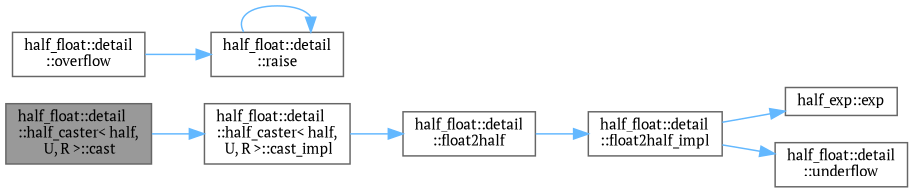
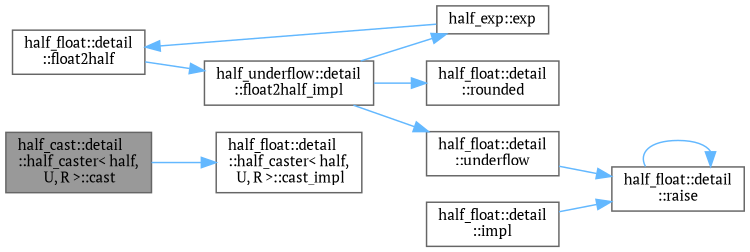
(79, 54) -> (493, 224)
none -> (493, 83)
(79, 134) -> (79, 163)
(369, 134) -> (298, 35)
(655, 134) -> (289, 83)
none -> (578, 170)
